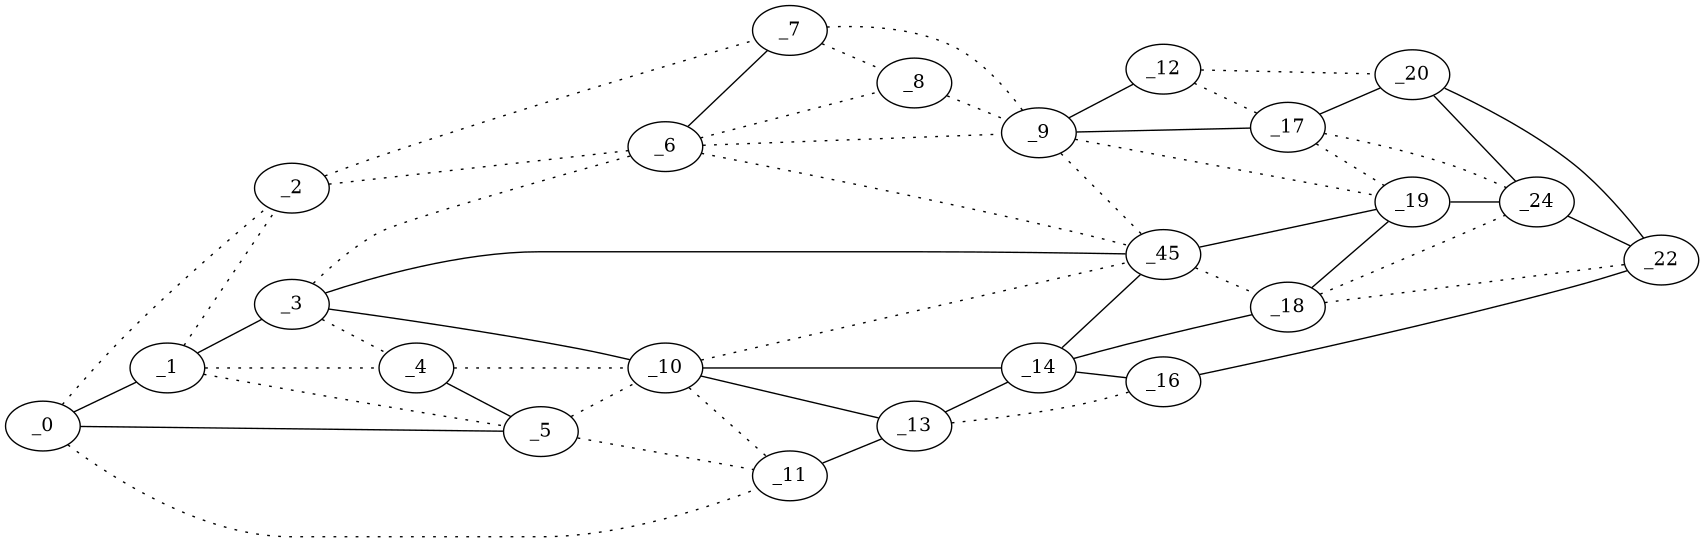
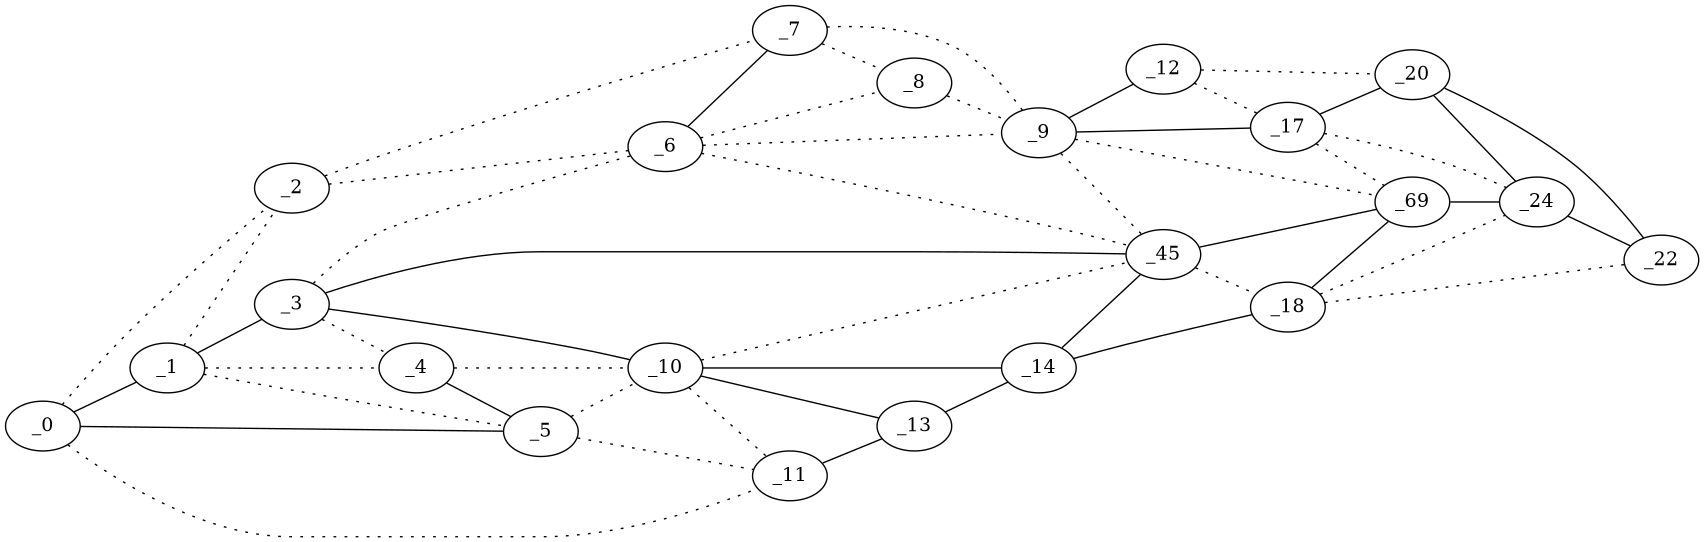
(1412, 202) -> (1412, 202)
(1163, 382) -> none
